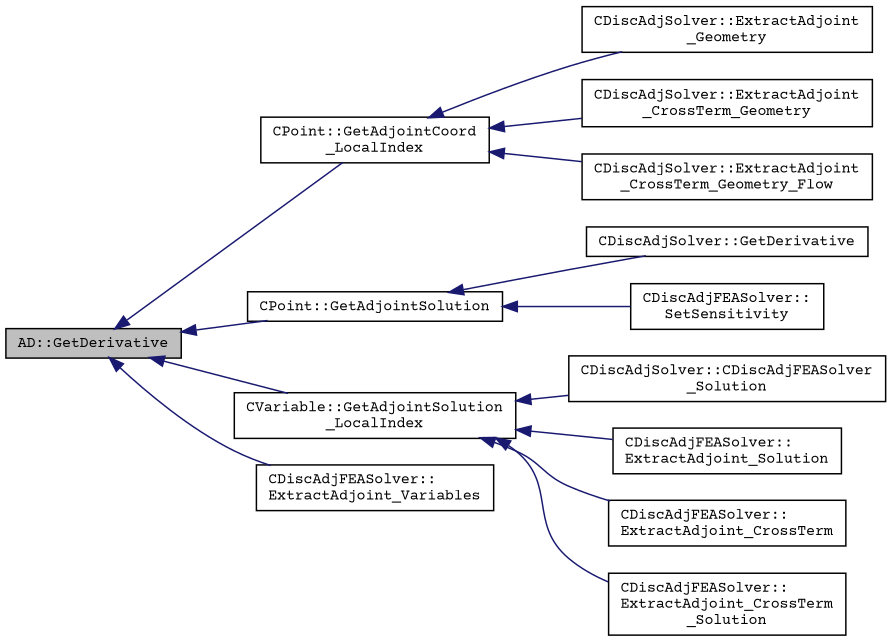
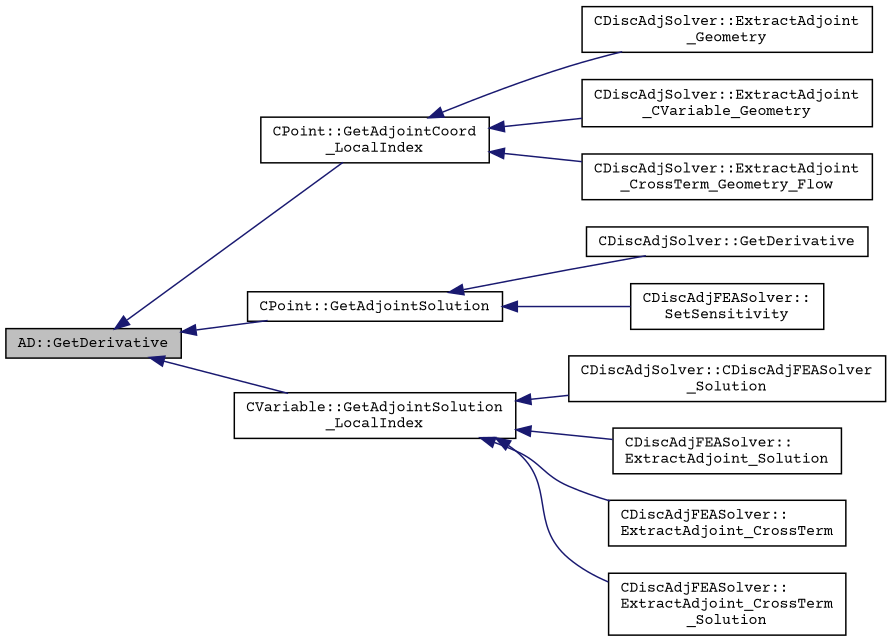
(727, 103) -> (727, 103)
(375, 488) -> none
